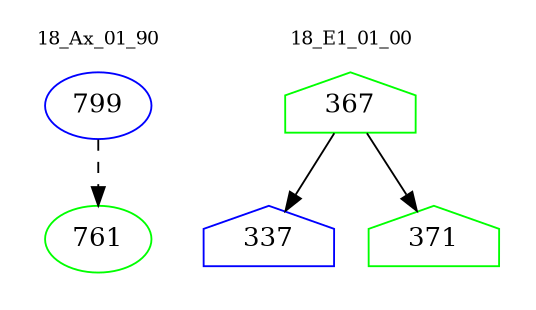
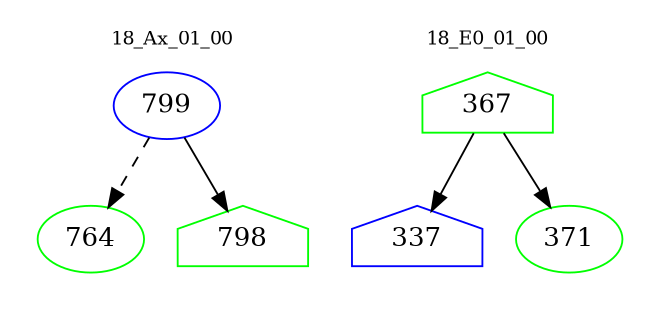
(98, 40) -> (172, 40)
(351, 40) -> (488, 40)
(98, 239) -> (91, 239)
none -> (243, 239)
(434, 239) -> (569, 239)
